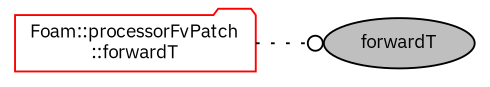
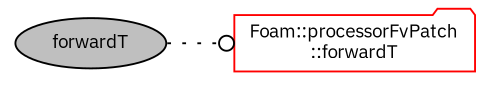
(282, 43) -> (193, 43)
